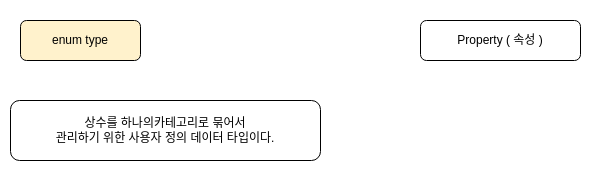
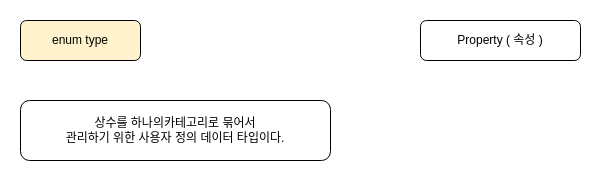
(166, 131) -> (176, 131)
